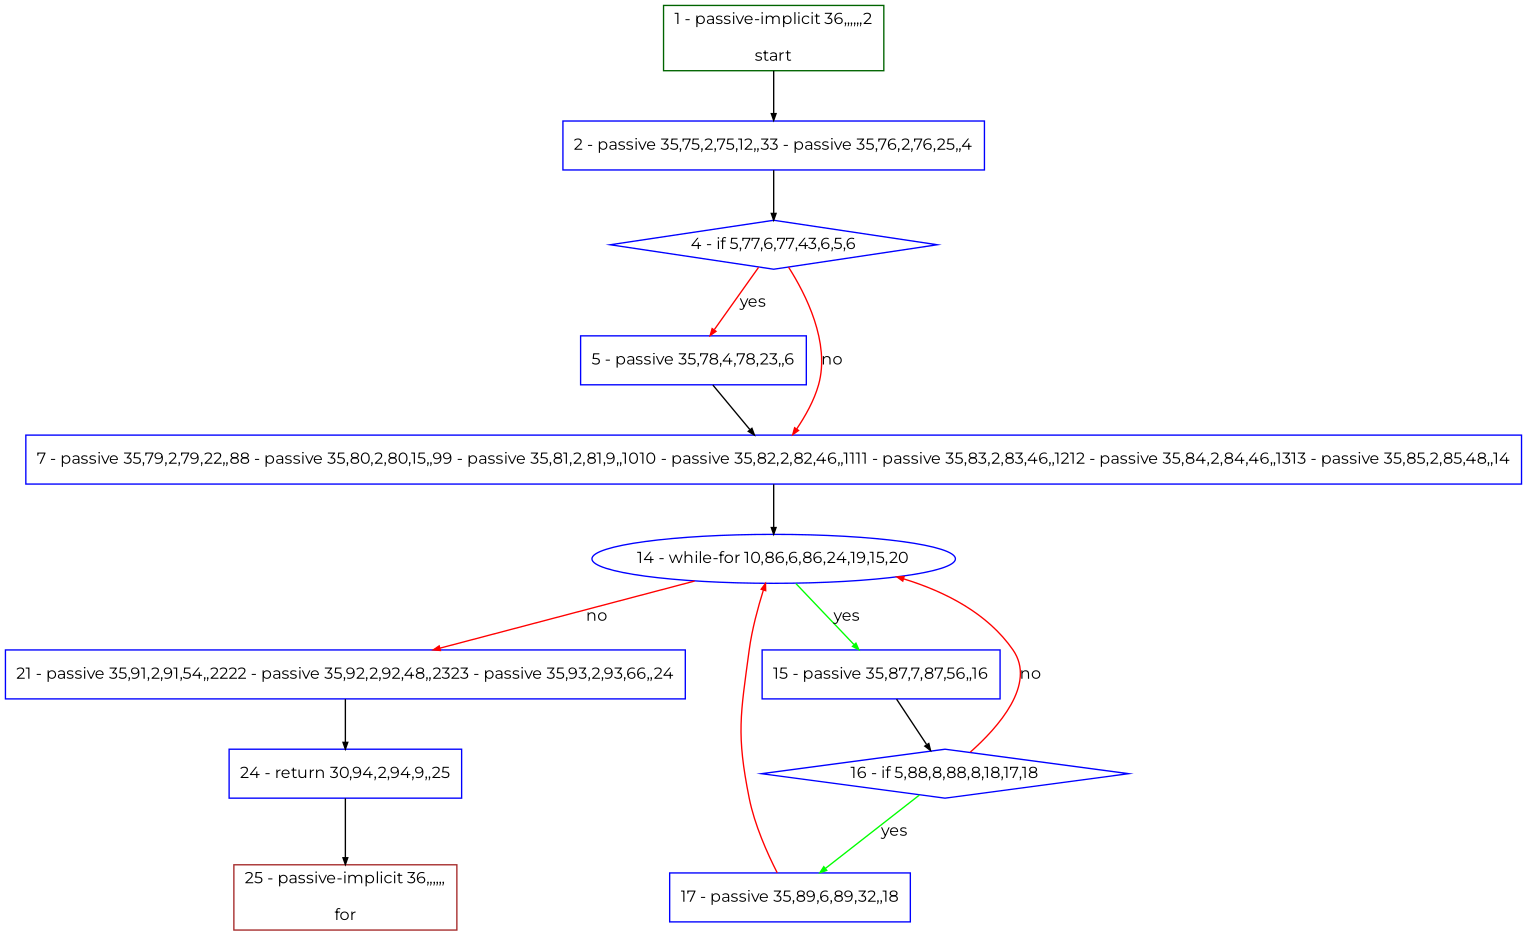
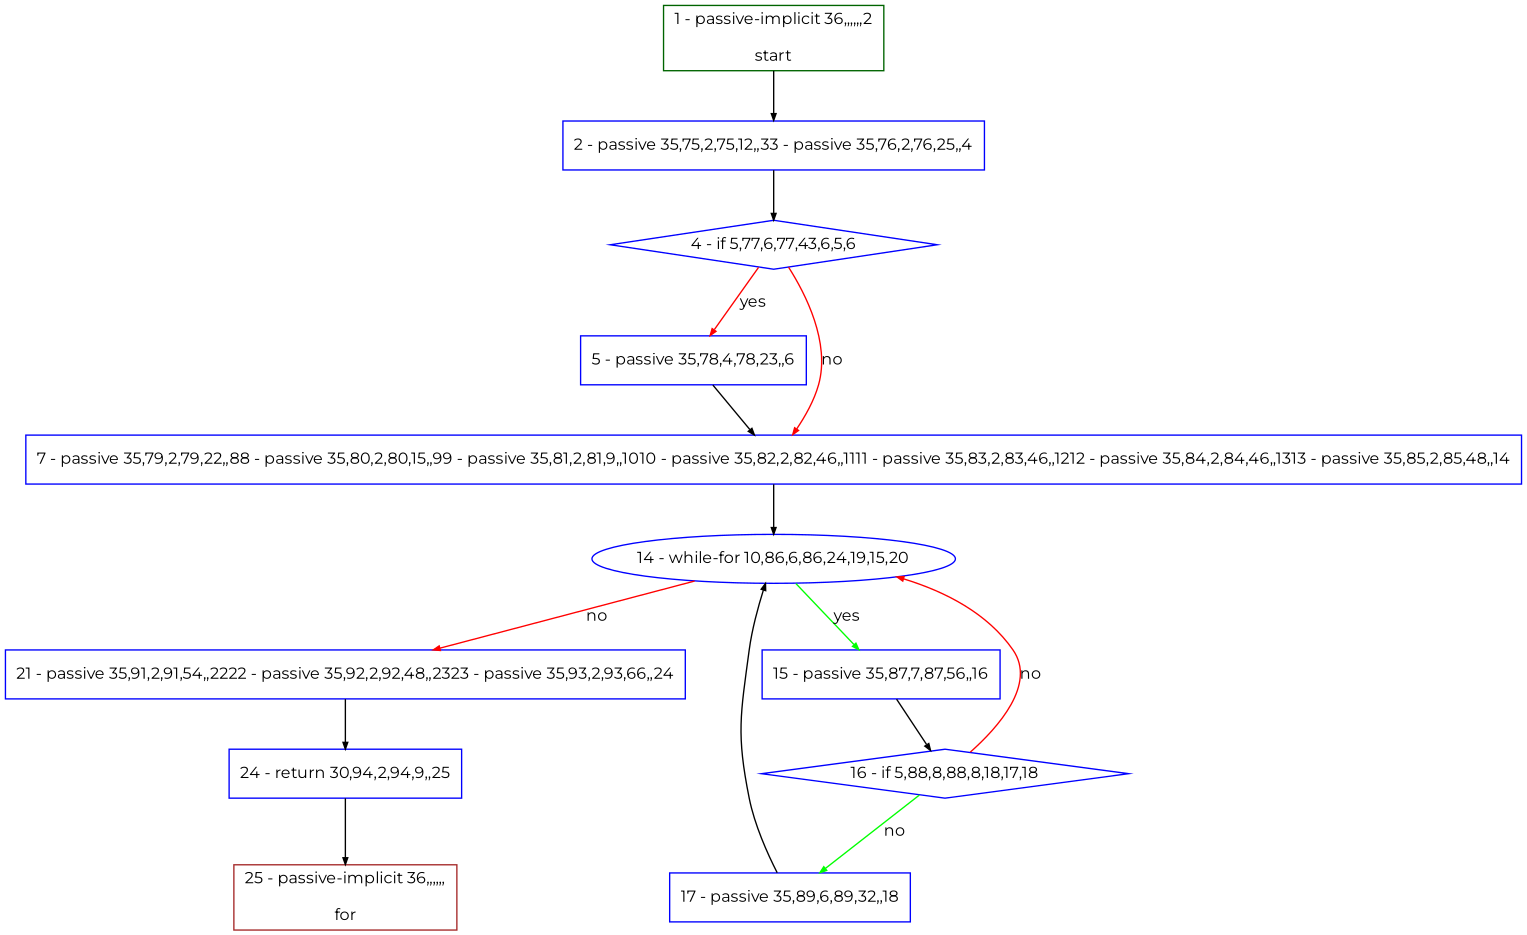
(741, 733) -> (741, 733)
(895, 831) -> (895, 831)
